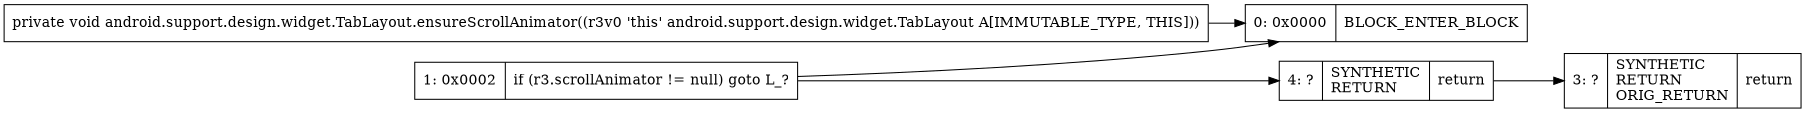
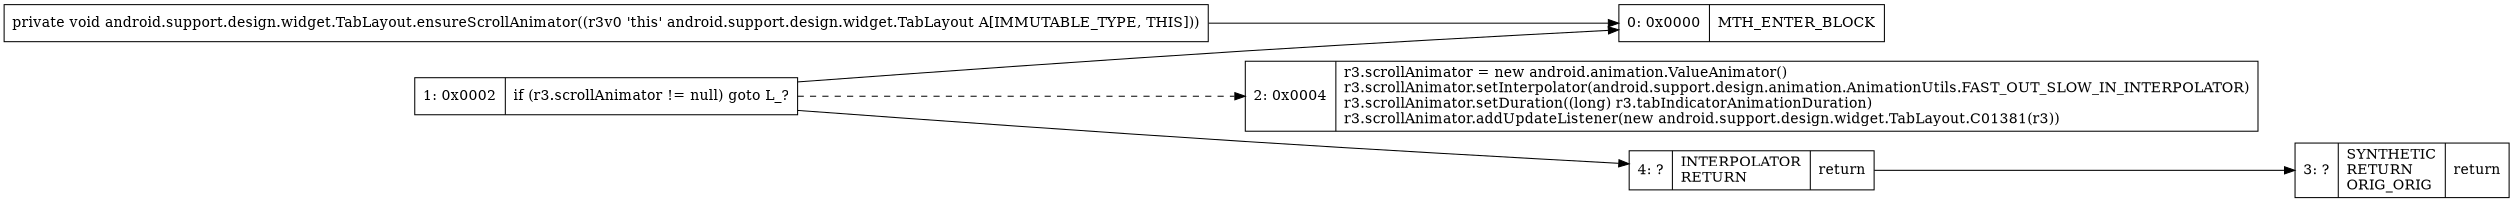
(1432, 23) -> (1797, 23)
(1376, 73) -> (1741, 162)
(1672, 96) -> (2390, 185)
none -> (1752, 96)
